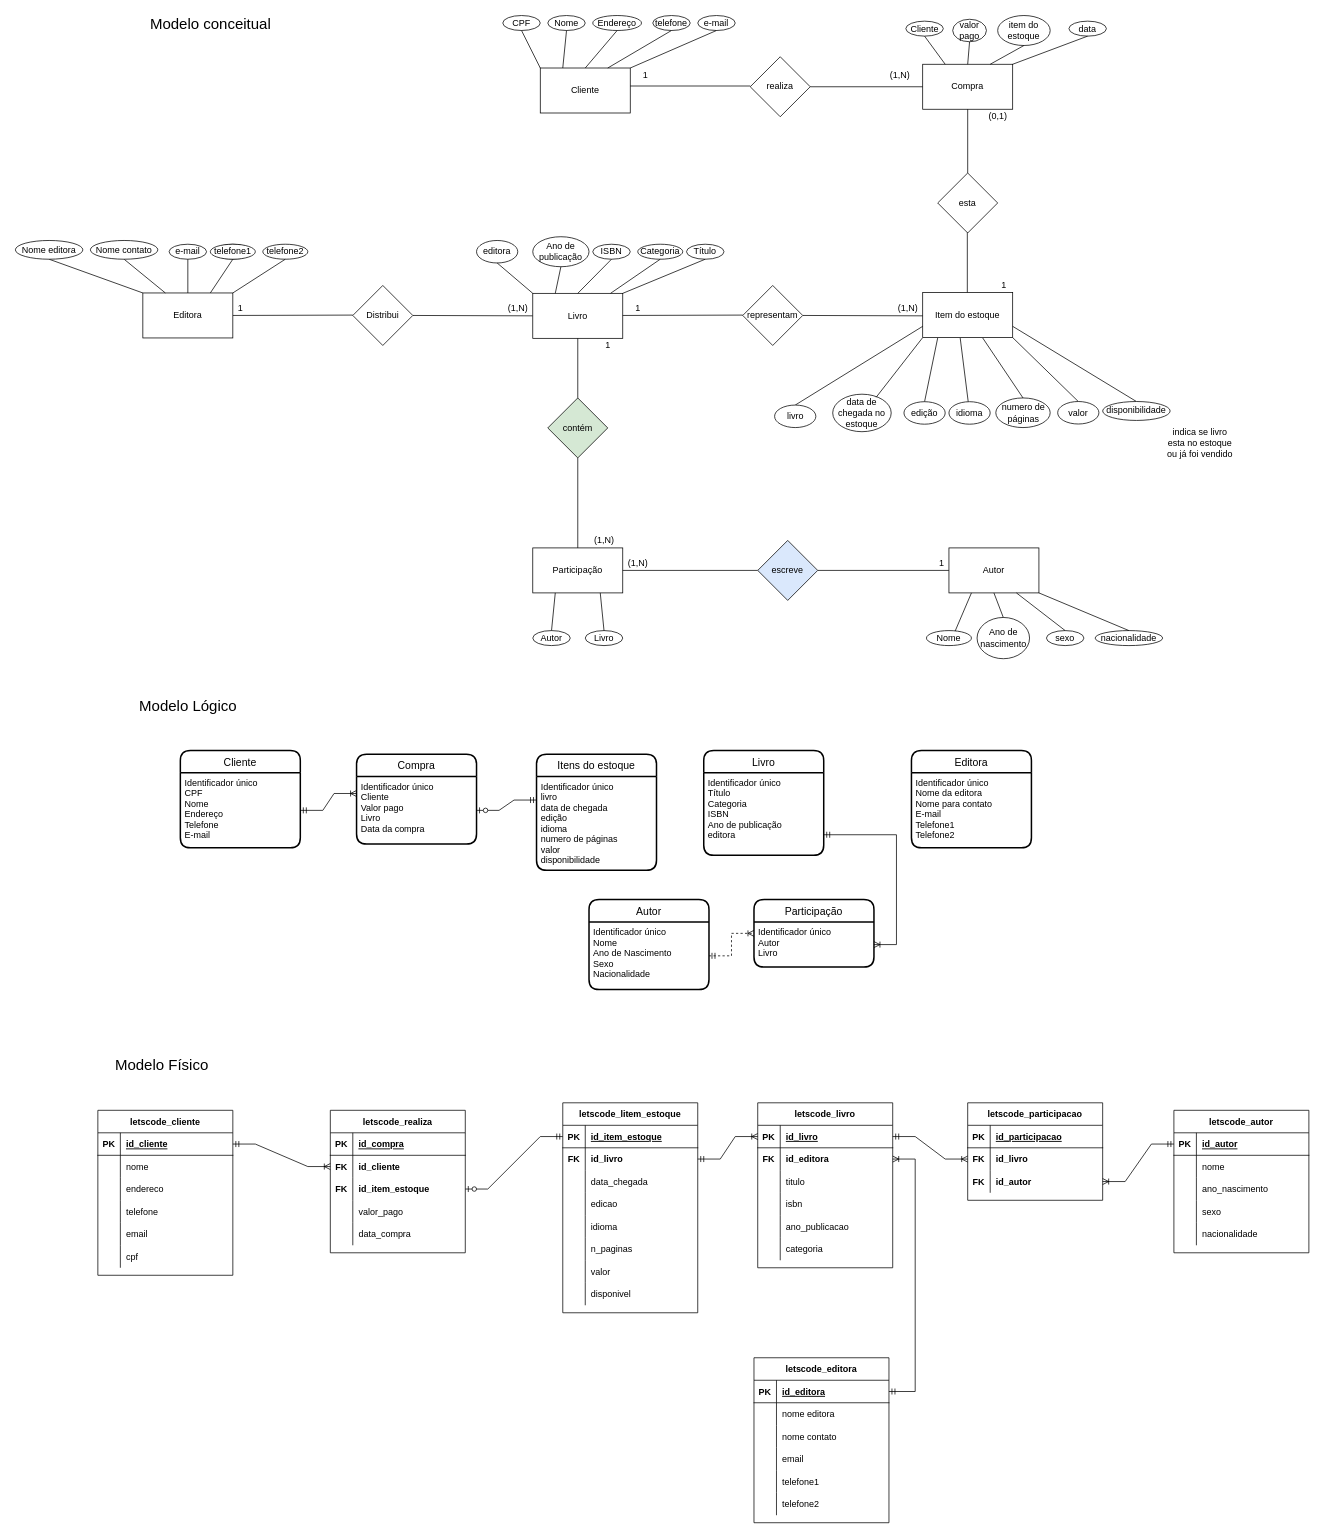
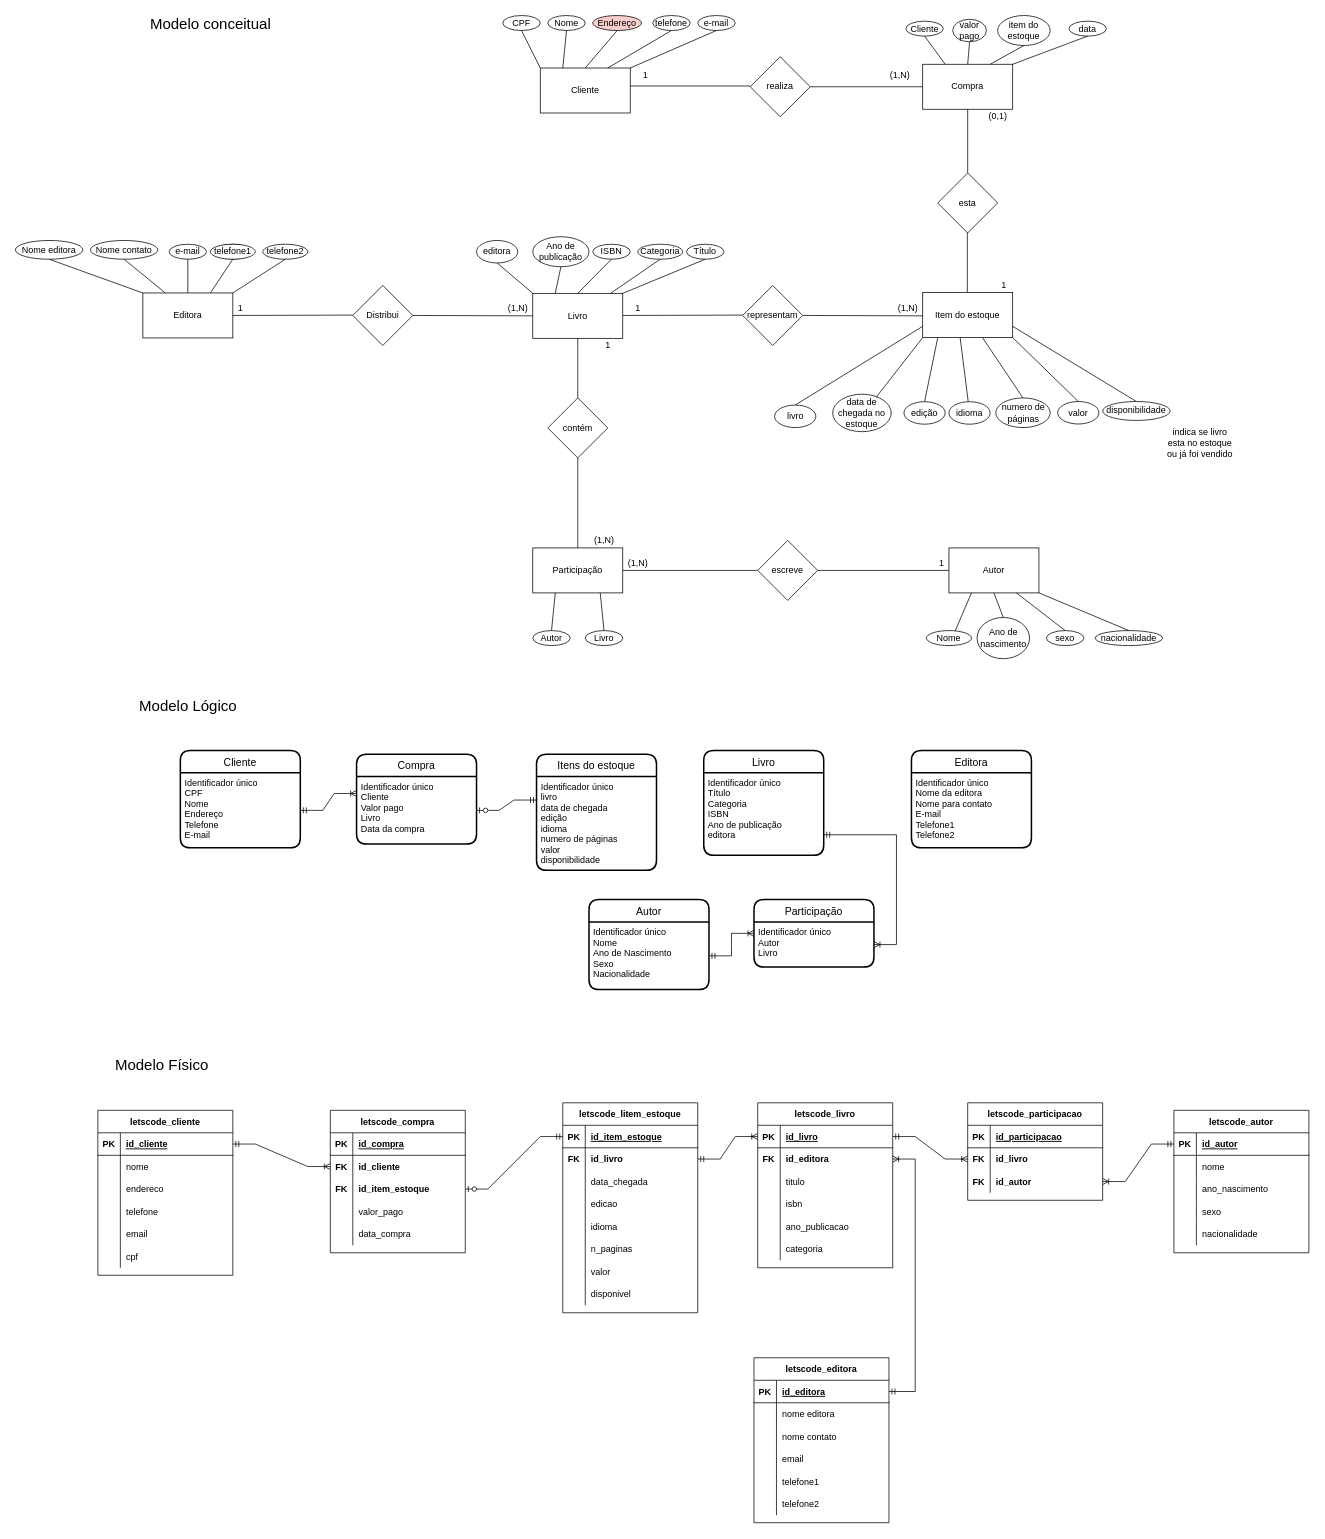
(617, 23) -> (617, 23)
(578, 428) -> (578, 428)
(788, 570) -> (788, 570)
(732, 944) -> (732, 944)
(398, 1122) -> (398, 1122)
